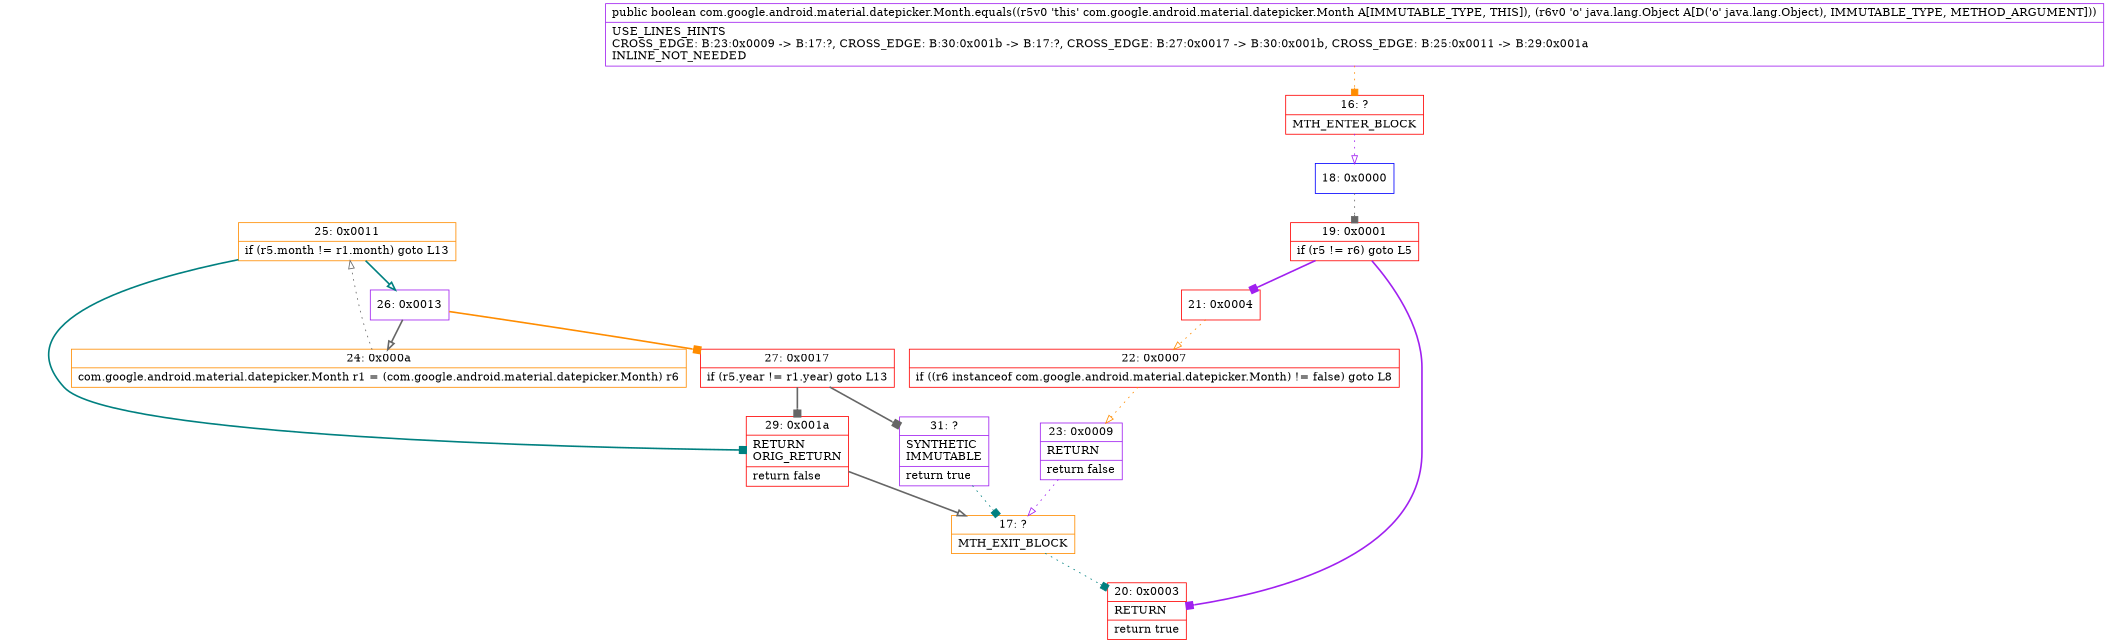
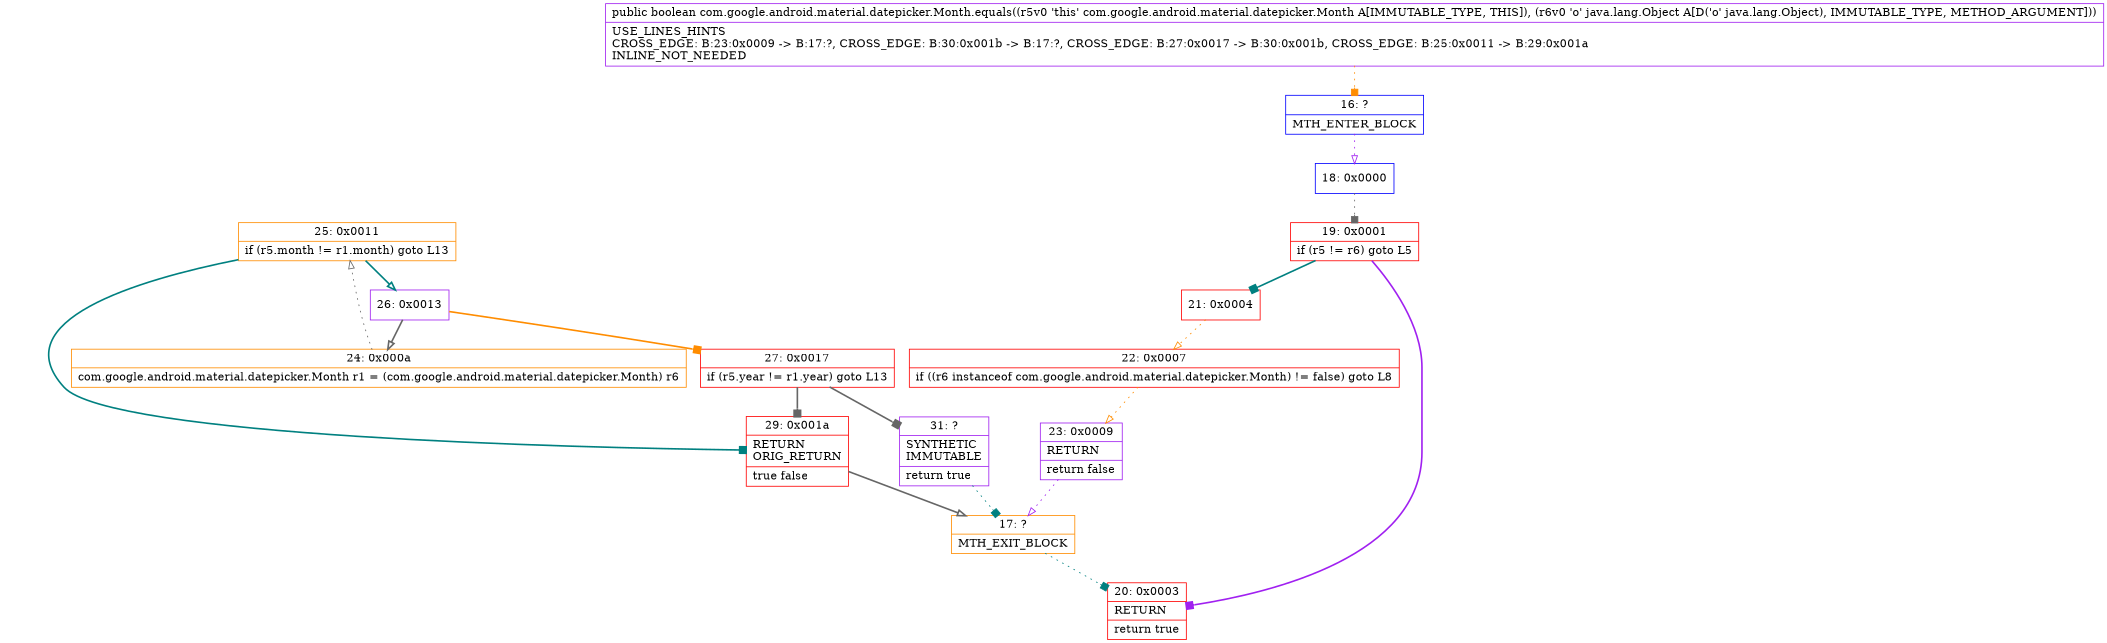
(1355, 115) -> (1355, 115)
(1287, 274) -> (1287, 274)
(787, 476) -> (781, 476)
